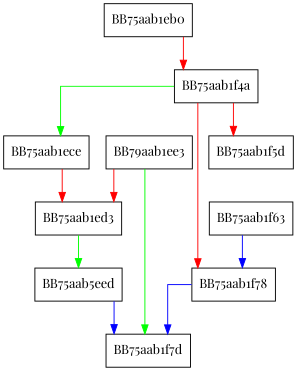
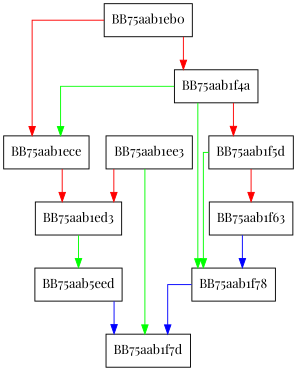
none -> (32, 37)
(149, 152) -> (149, 152)
(198, 181) -> (198, 181)
none -> (251, 181)
none -> (203, 203)
